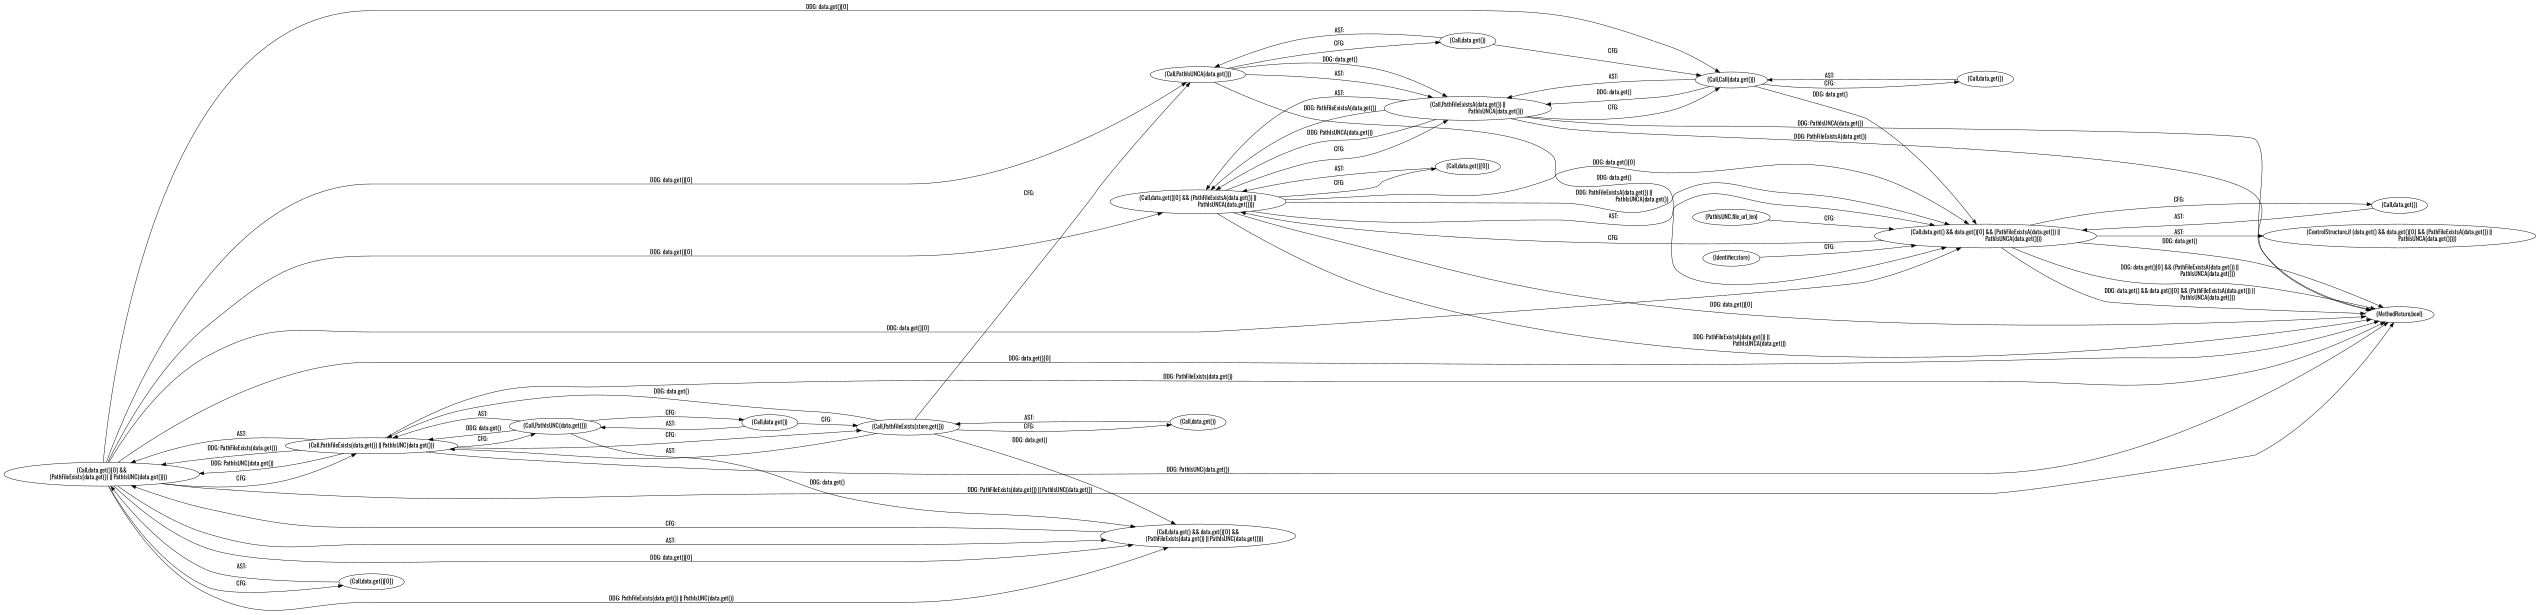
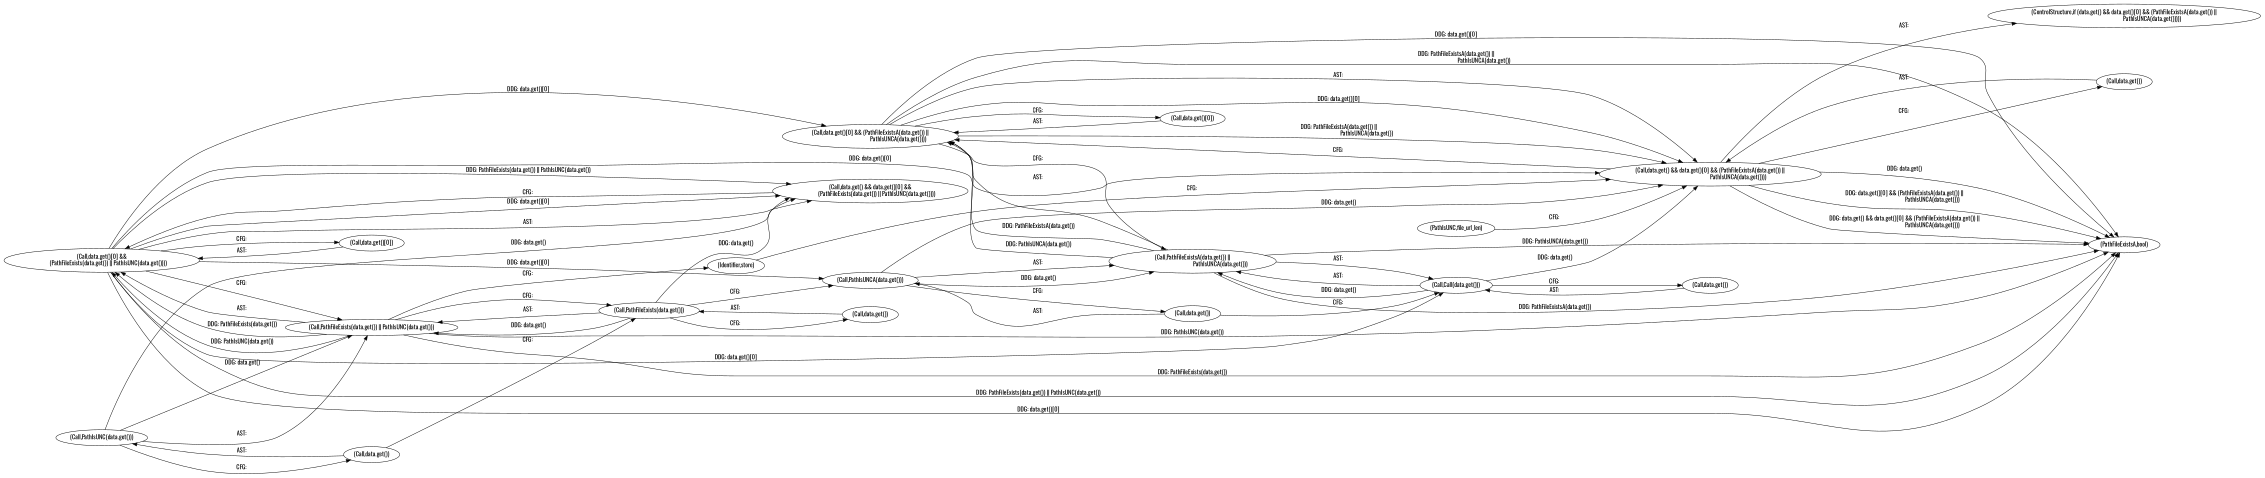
(1614, 108) -> (1339, 259)
(2399, 315) -> (2124, 245)
(908, 427) -> (649, 311)
(495, 444) -> (543, 282)
